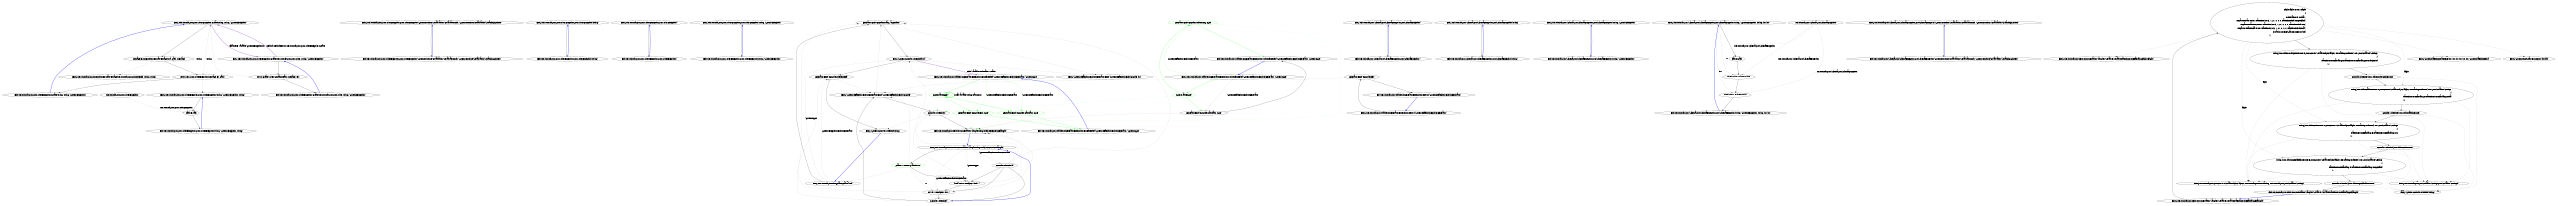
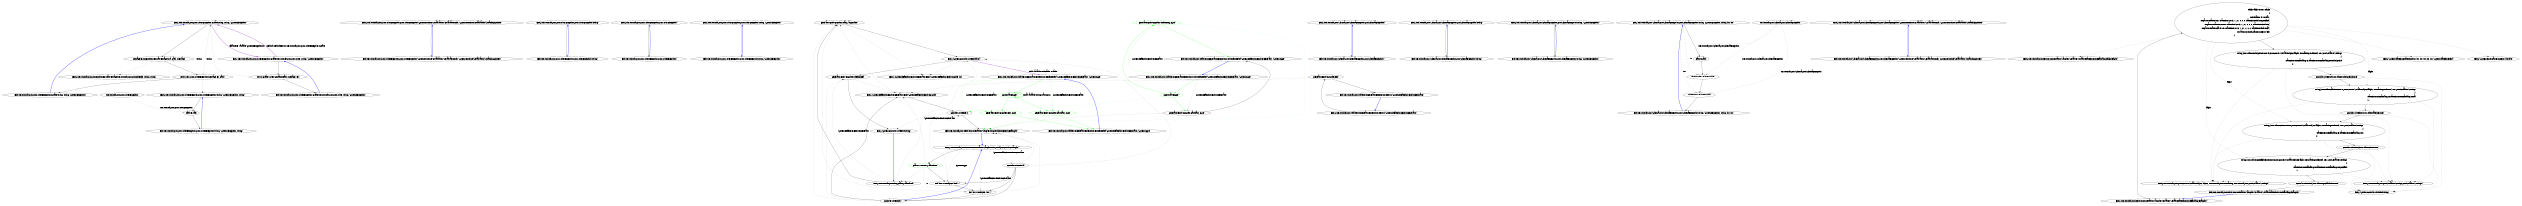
(1158, 79) -> (813, 139)
(811, 118) -> (940, 118)
(837, 131) -> (854, 131)
